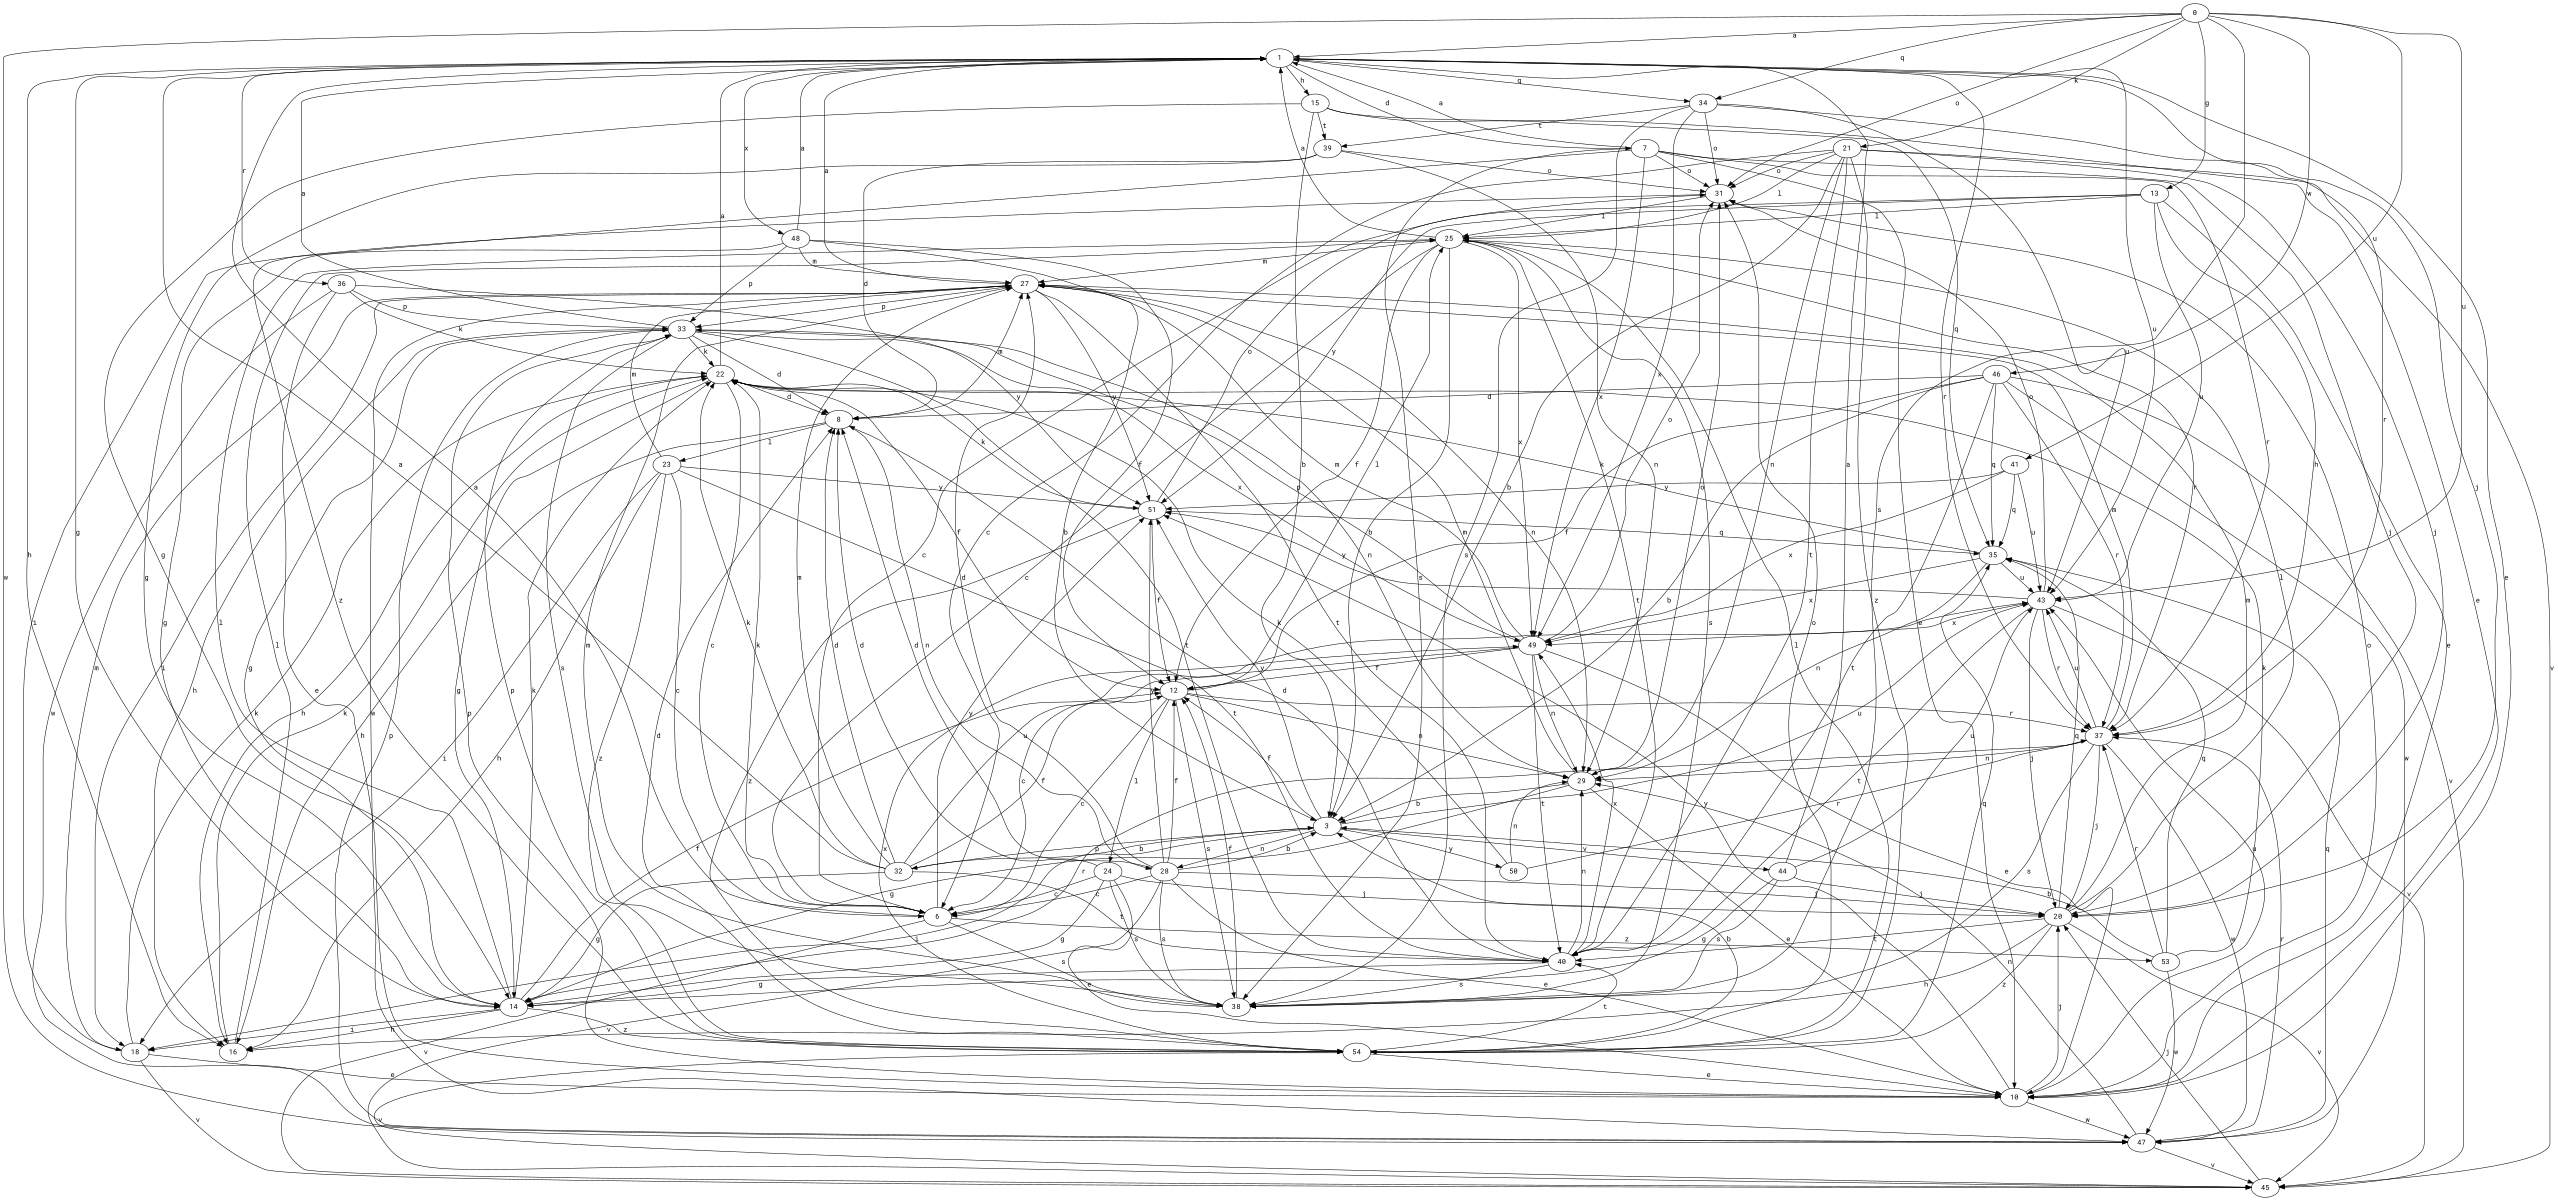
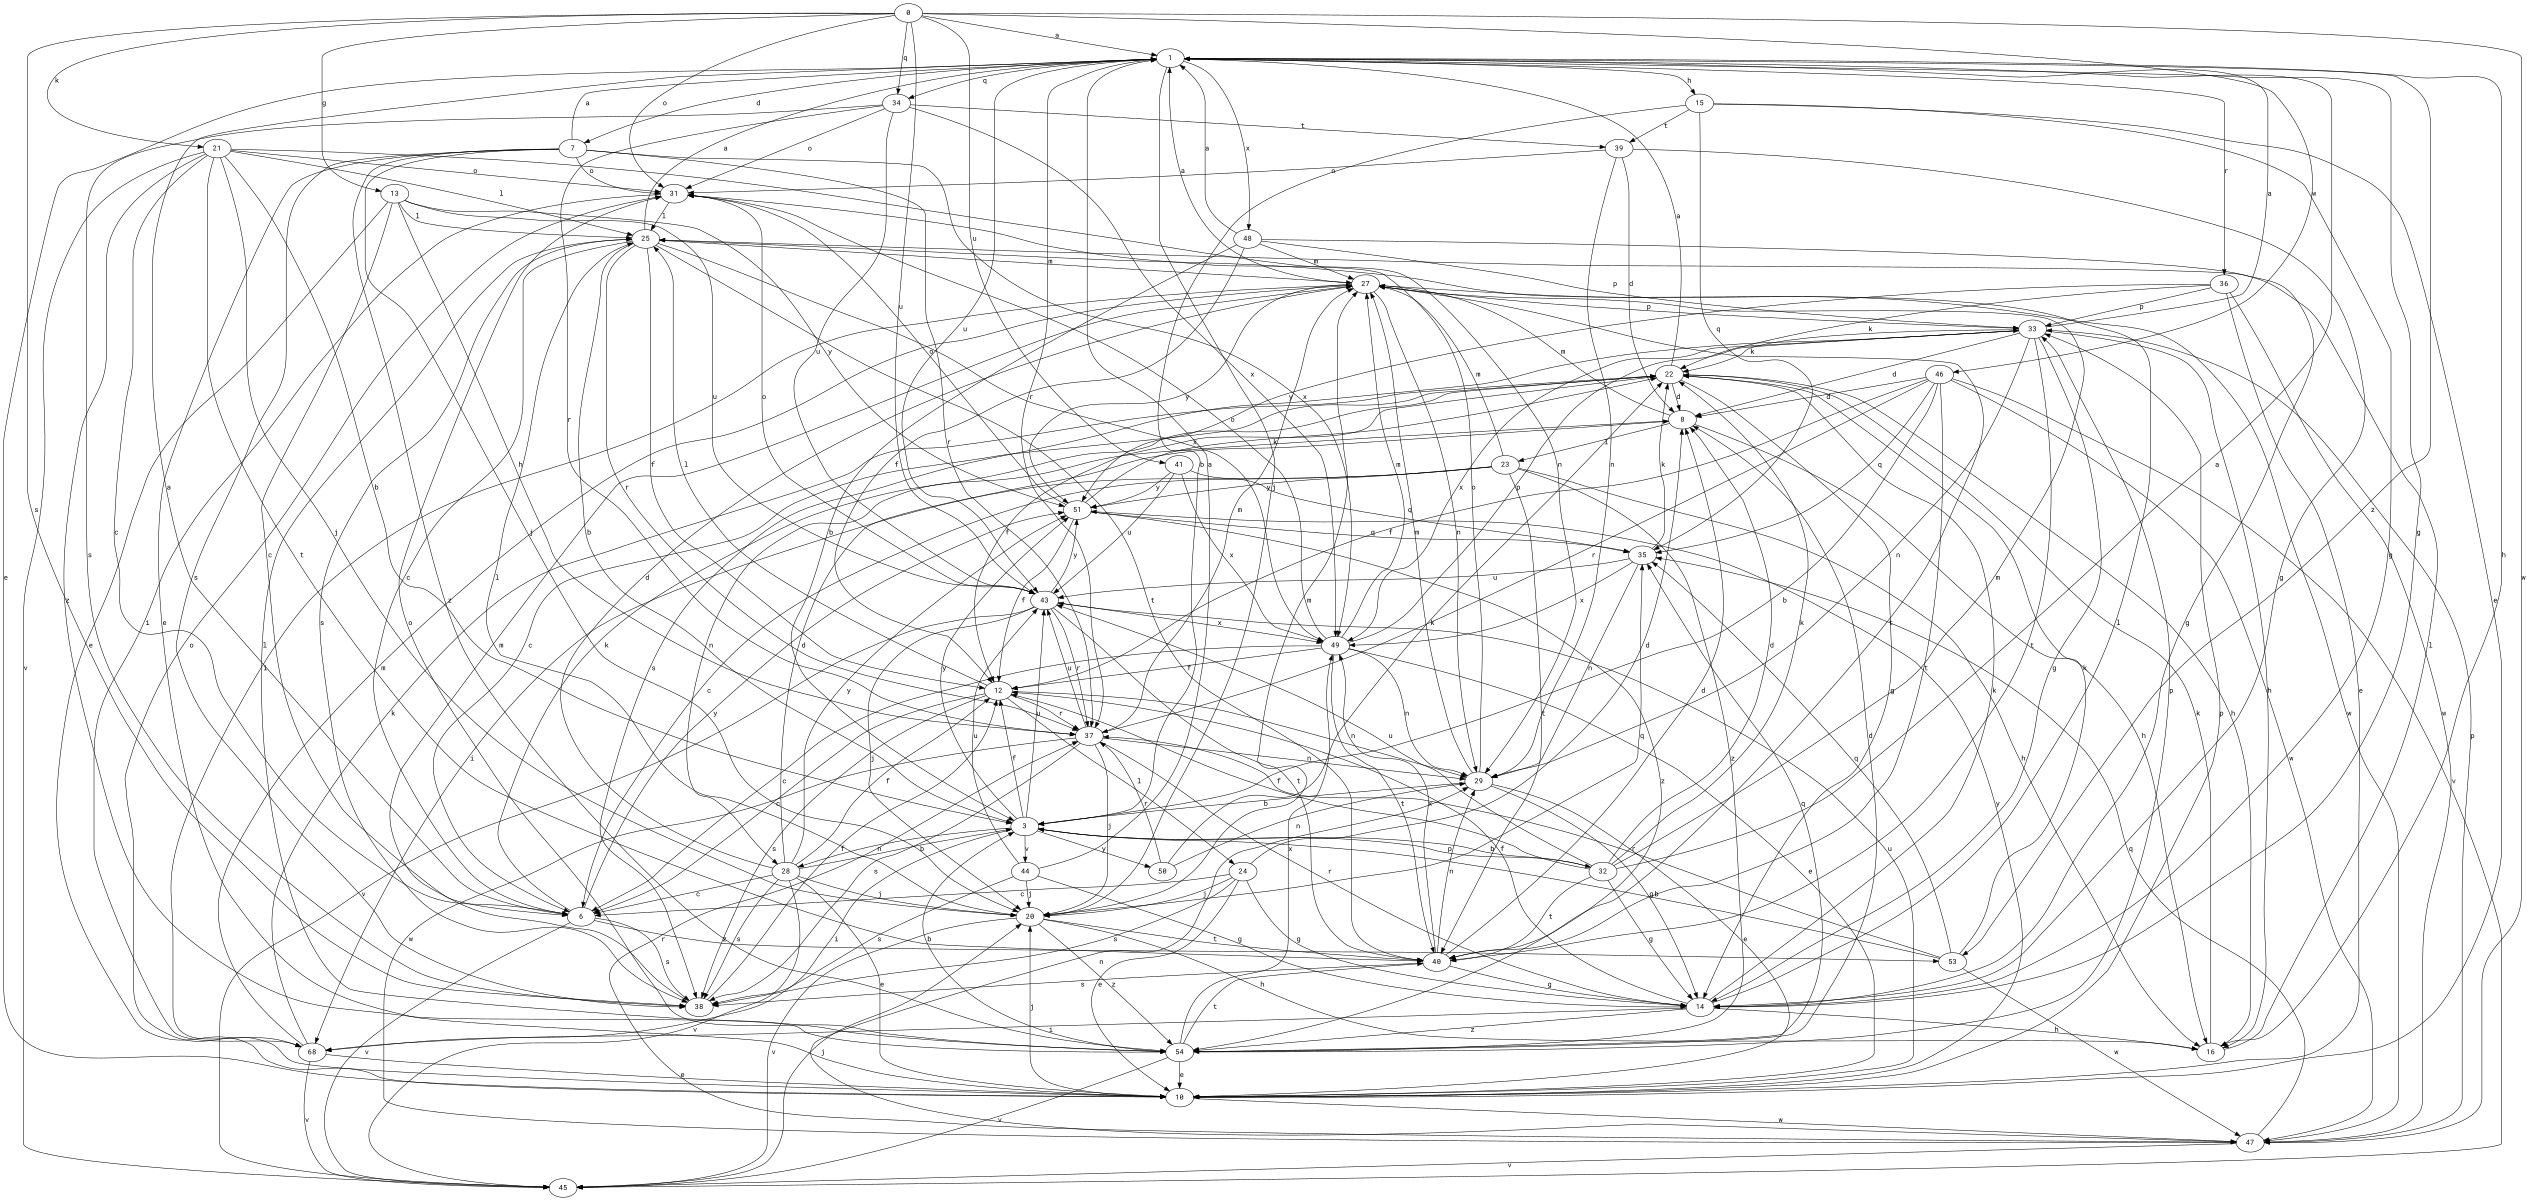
none -> (2429, 109)
(135, 1052) -> (312, 1052)
